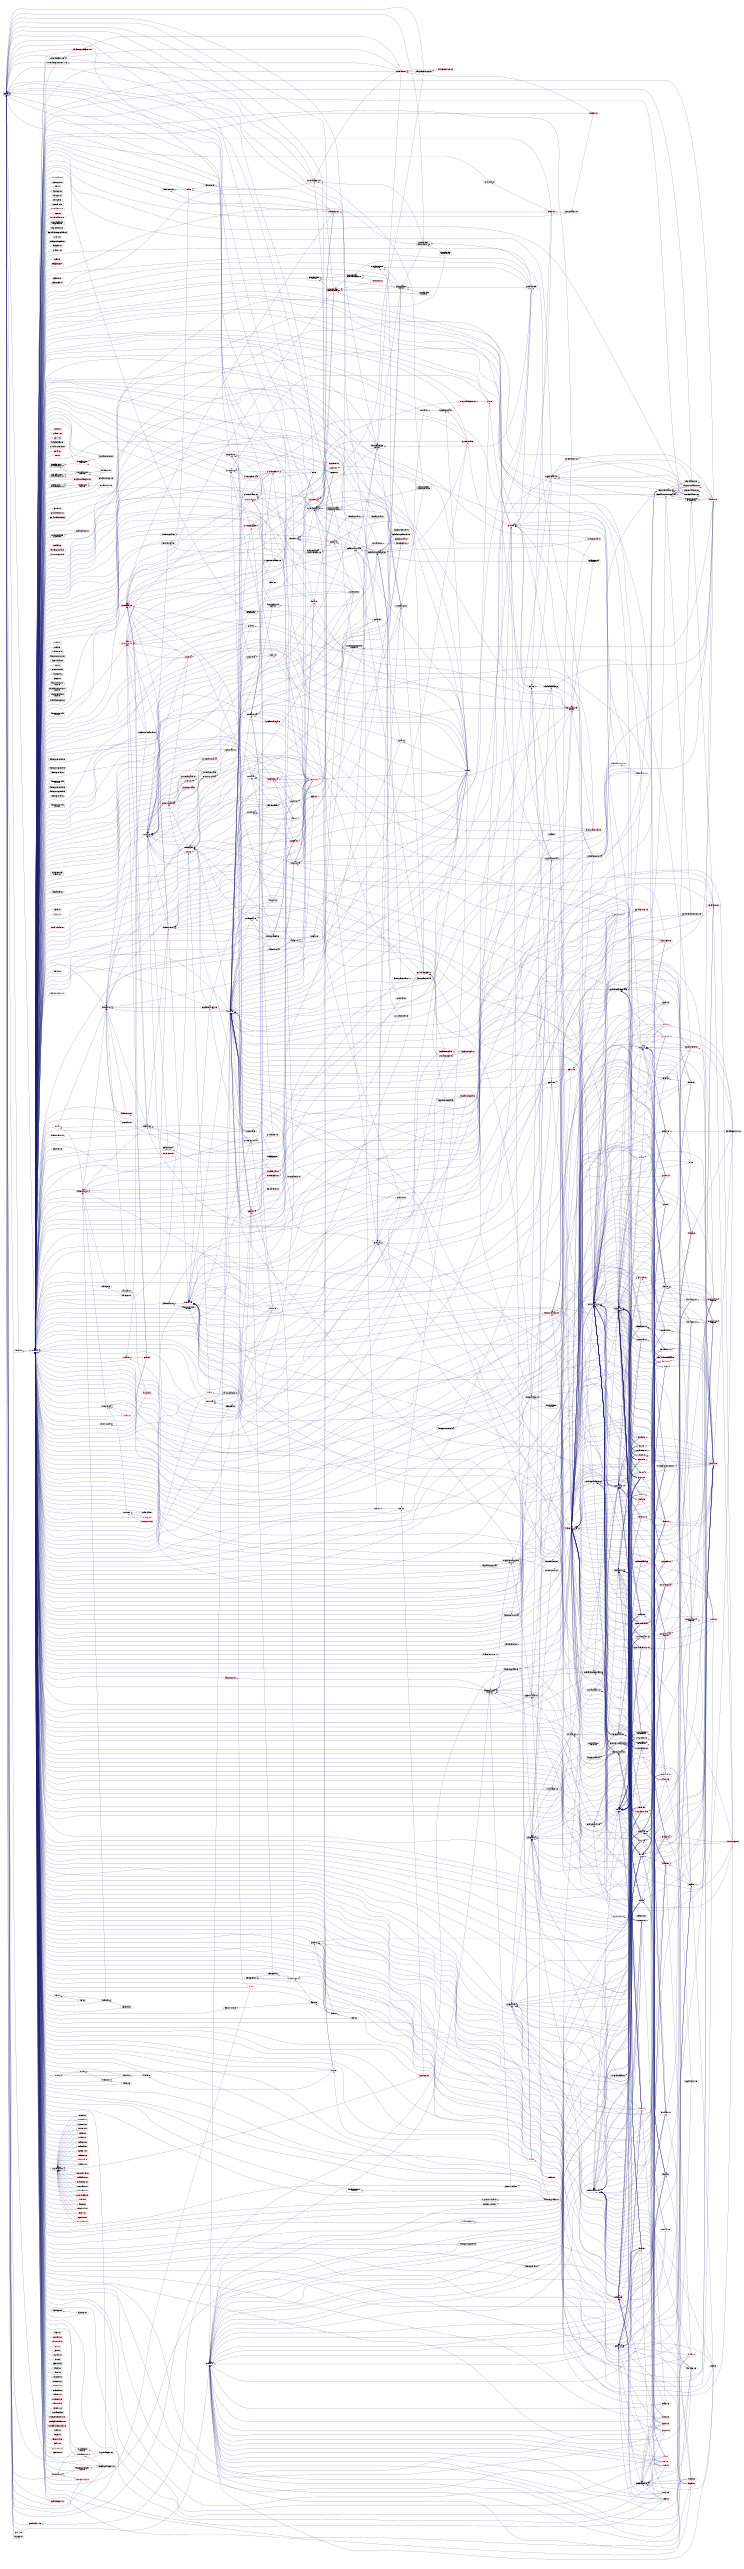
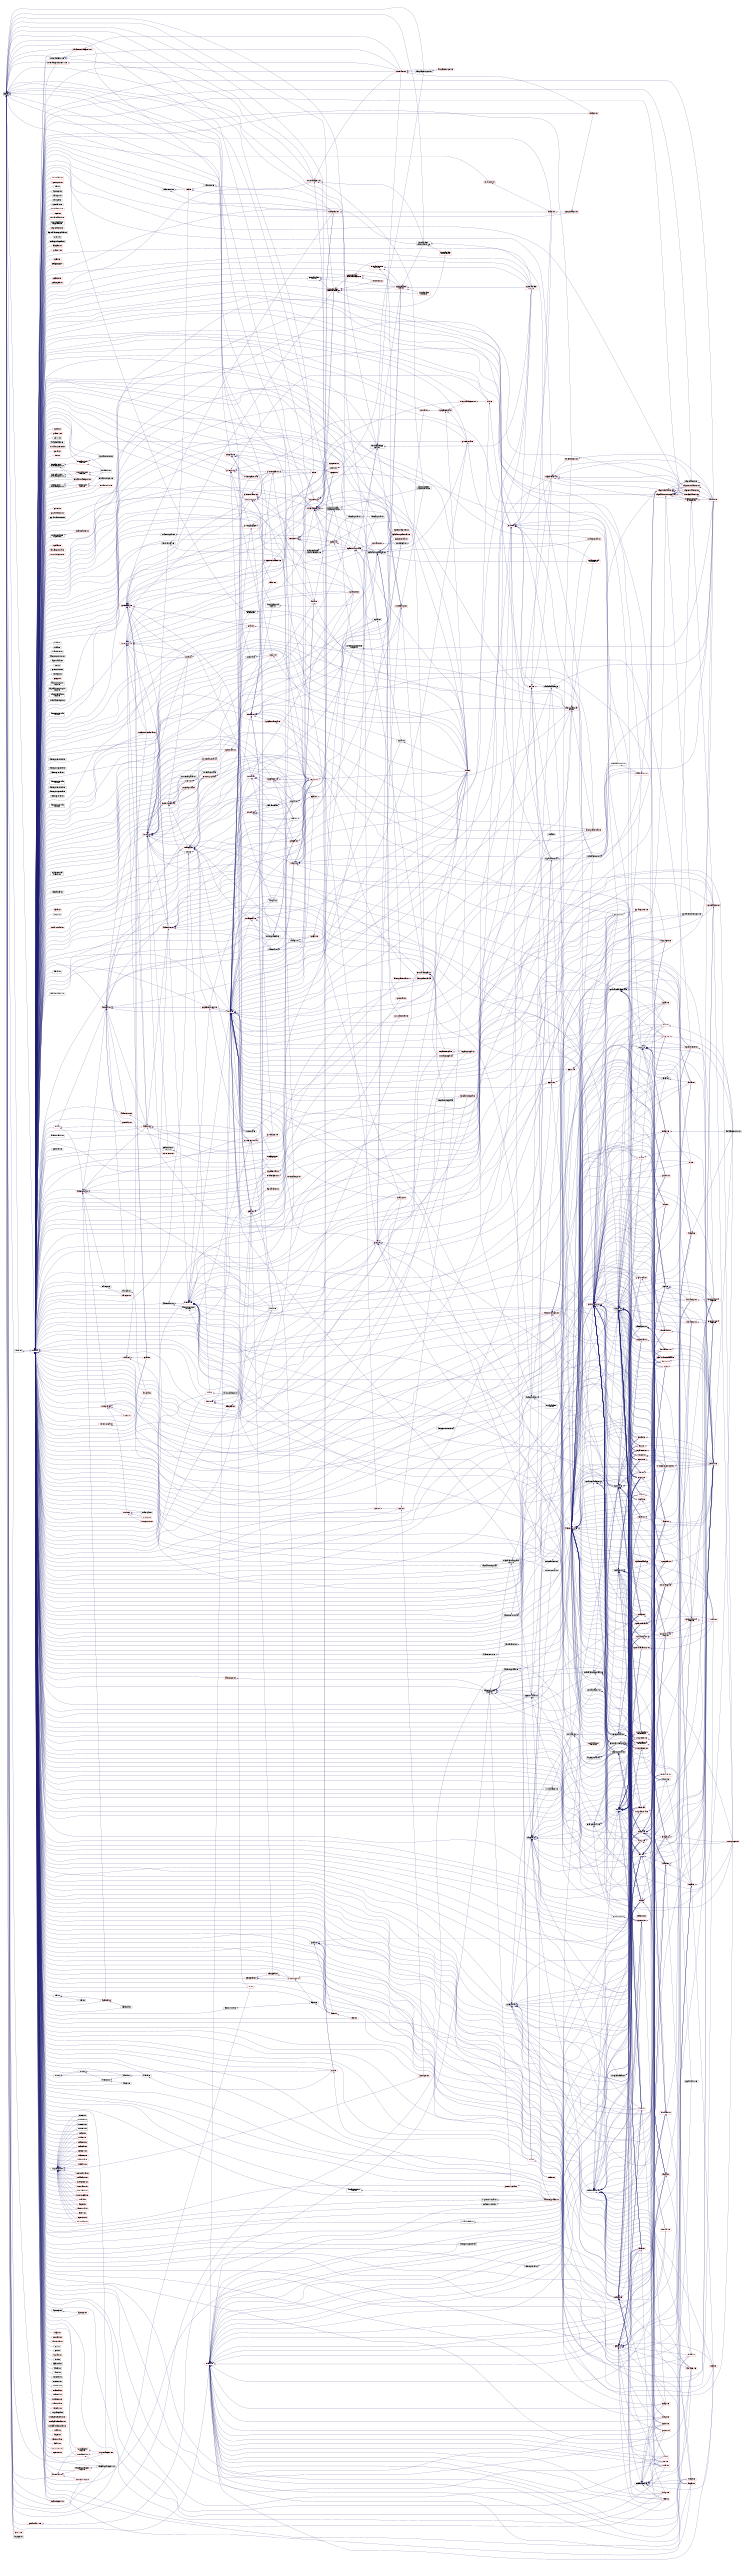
(713, 905) -> (713, 905)
